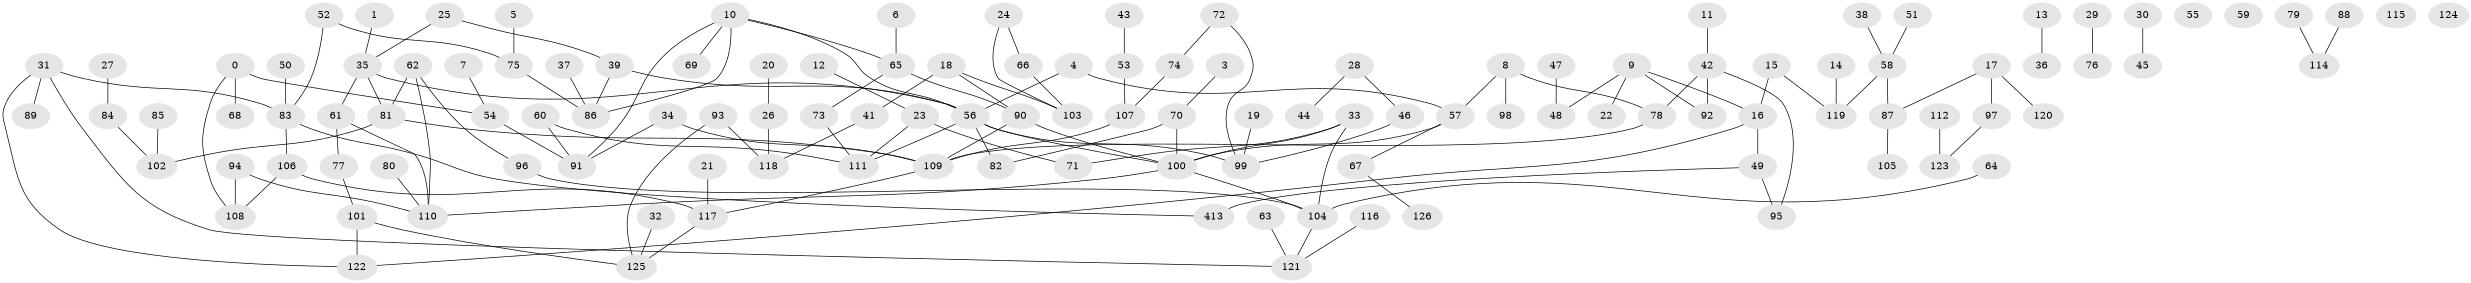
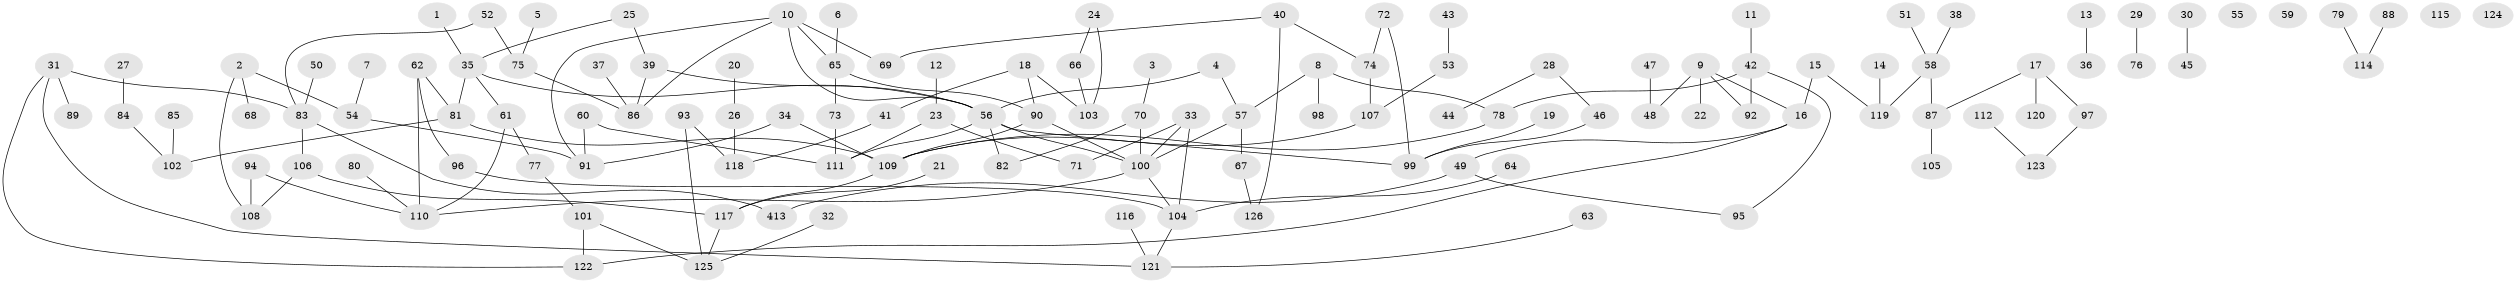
none -> (1280, 15)
(235, 66) -> (240, 66)
